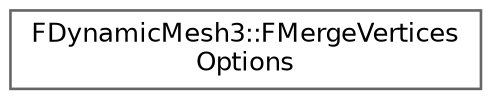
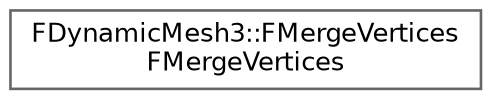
(246, 50) -> (246, 50)
